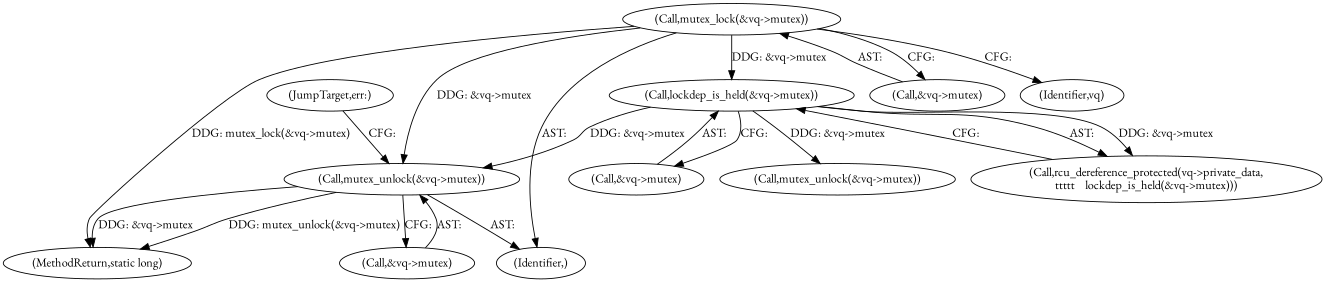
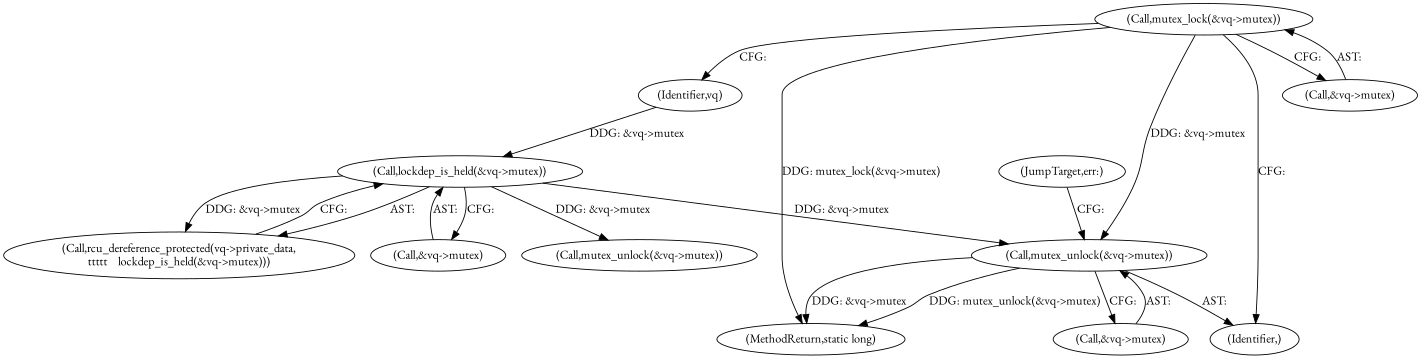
(732, 53) -> (584, 131)
(556, 133) -> (1273, 172)
